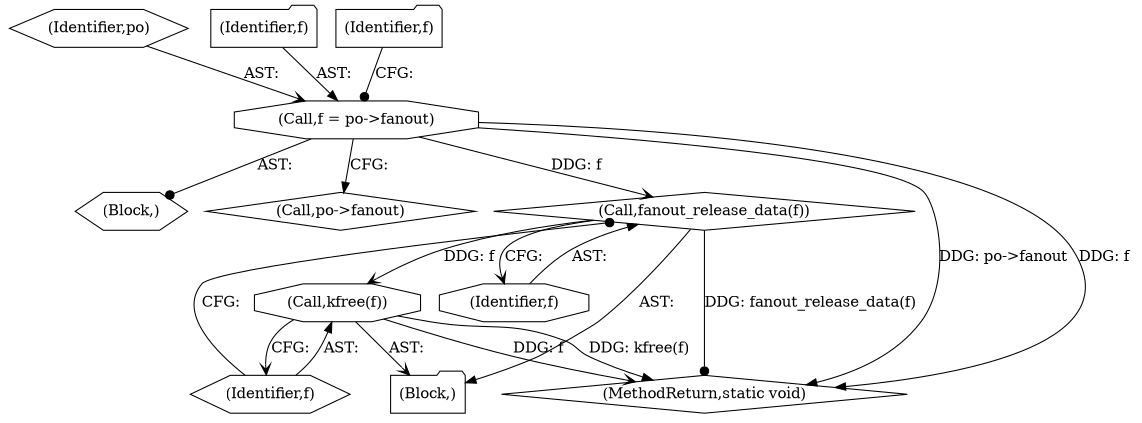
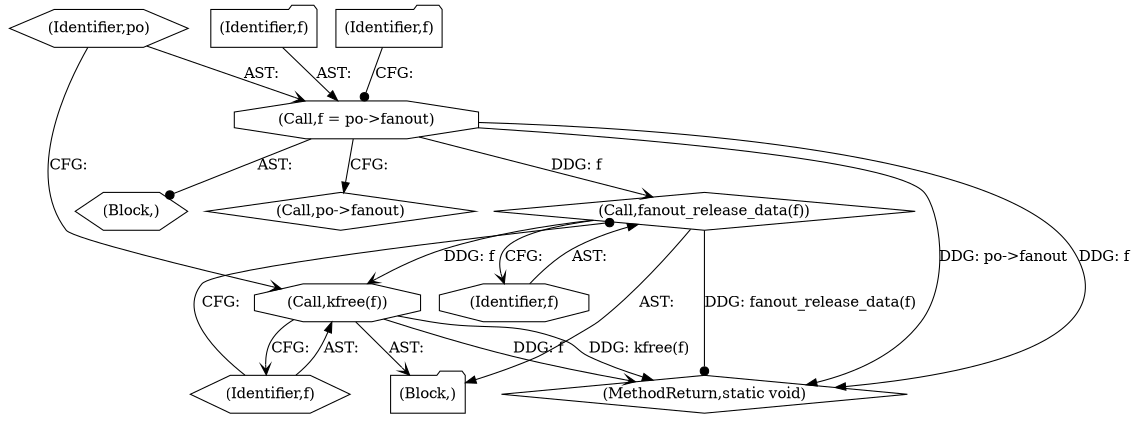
none -> (75, 235)
